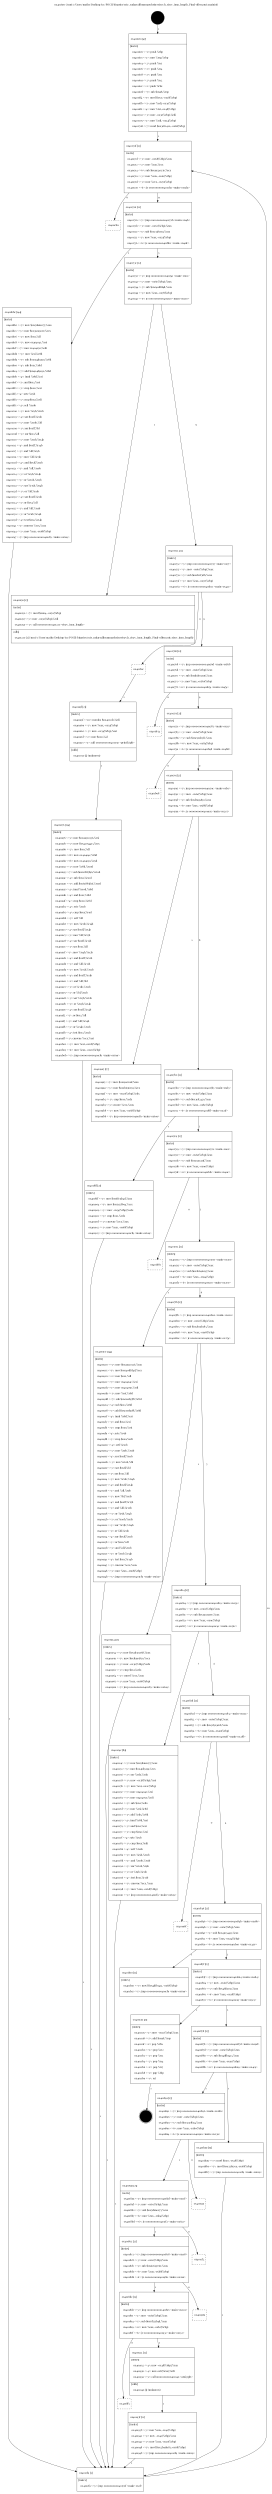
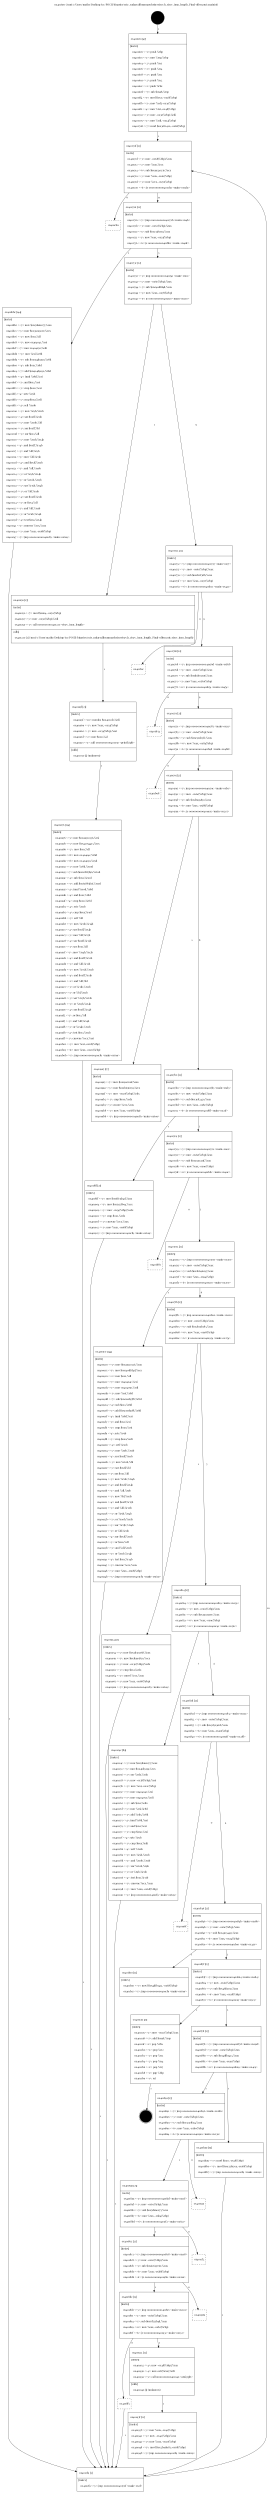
(128, 687) -> (103, 671)
(130, 2463) -> (122, 2438)
